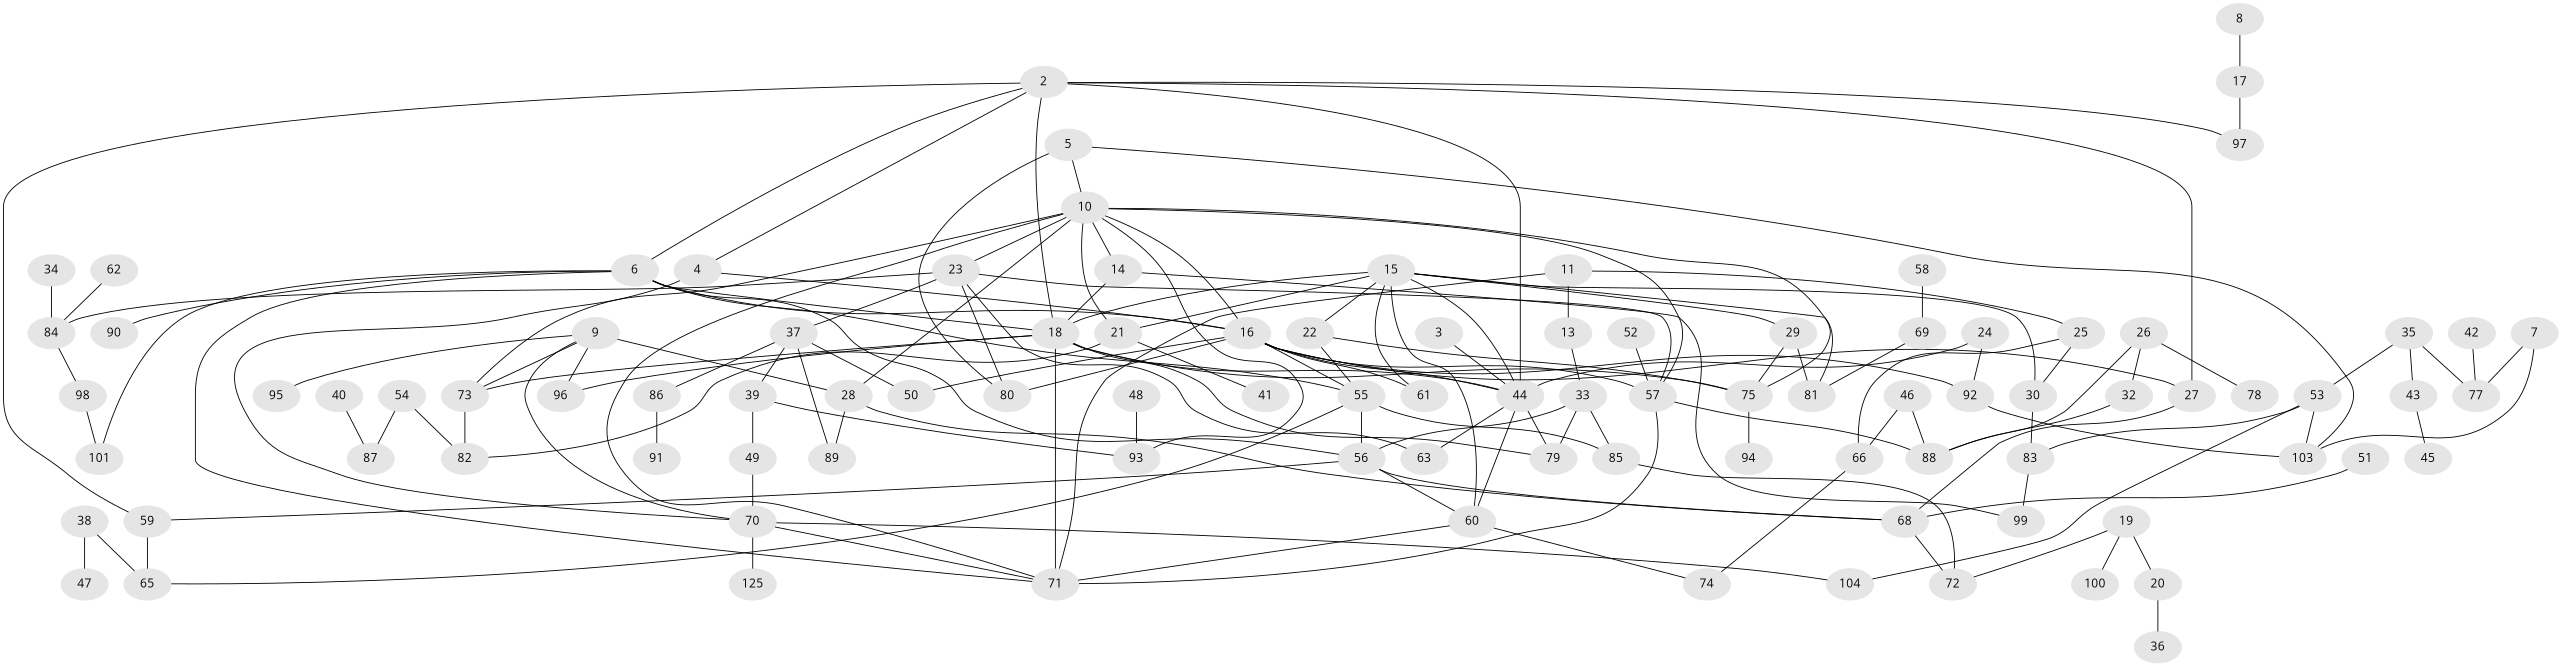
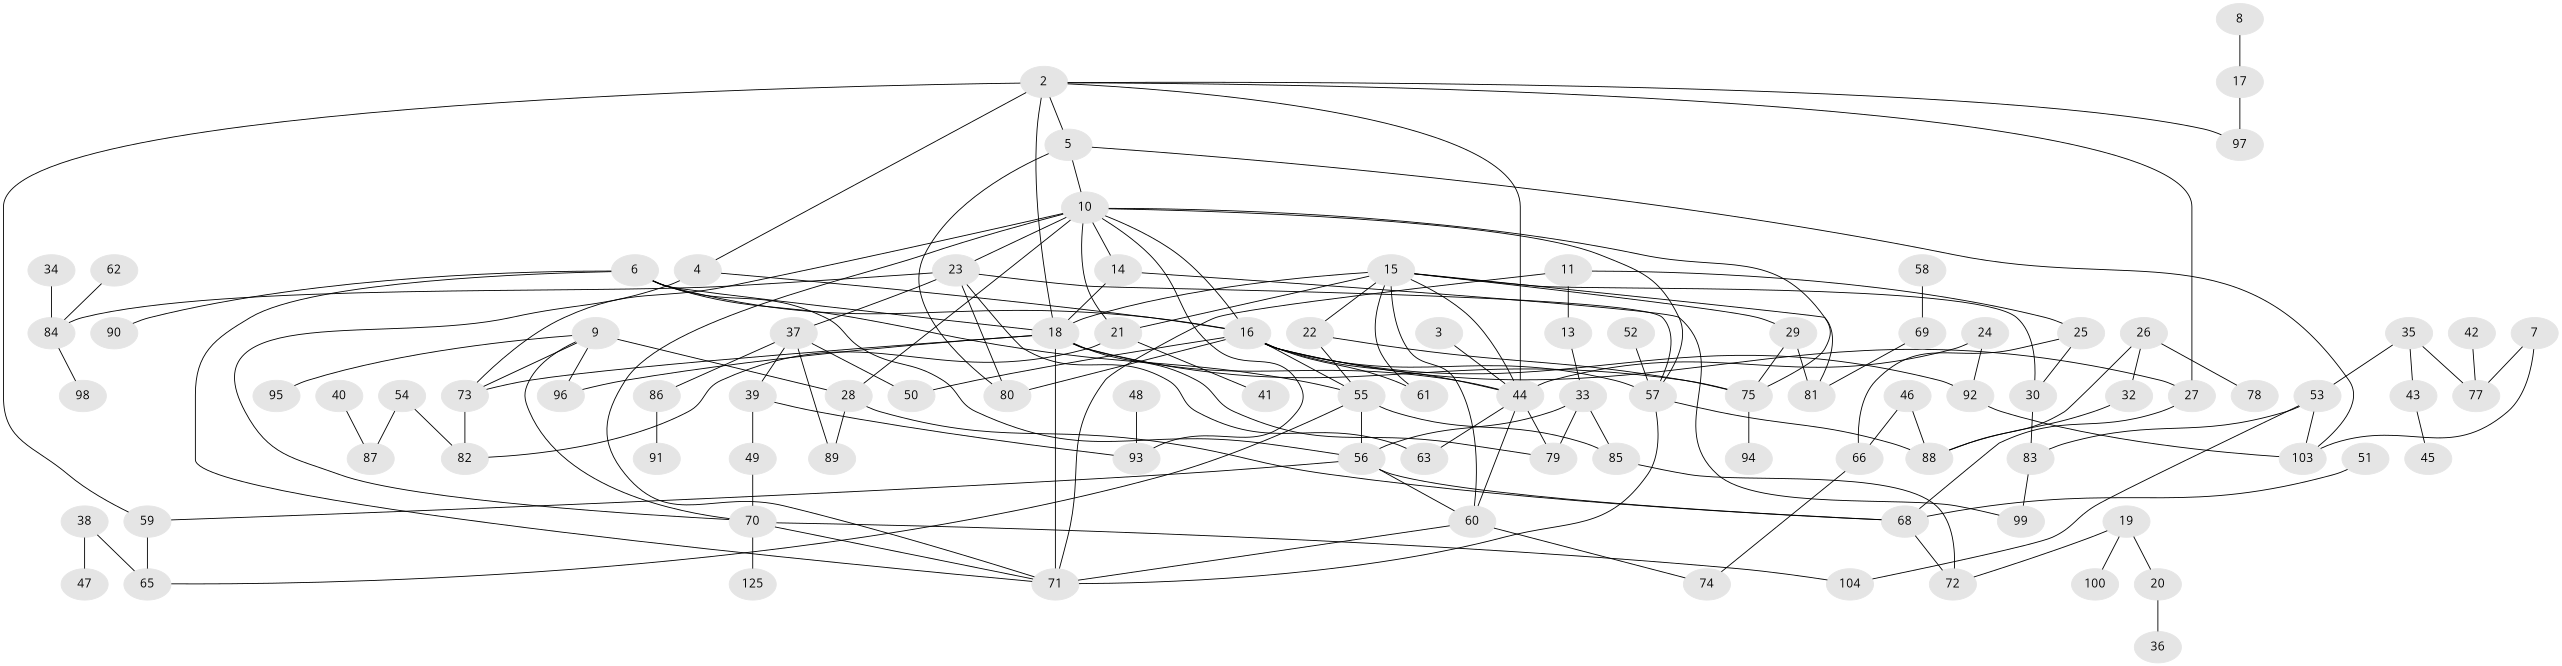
(831, 160) -> (1056, 113)
(99, 459) -> none
